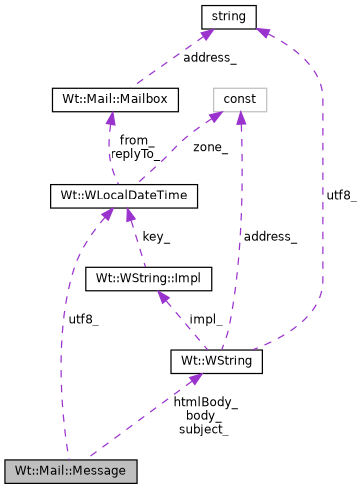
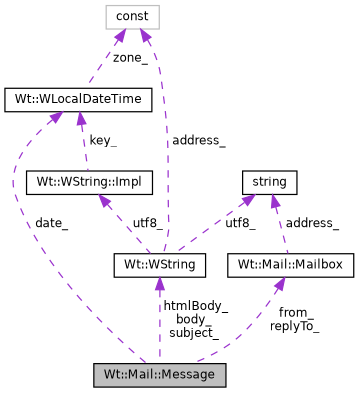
(110, 155) -> (242, 334)
(82, 320) -> (51, 224)
(205, 320) -> (146, 224)
